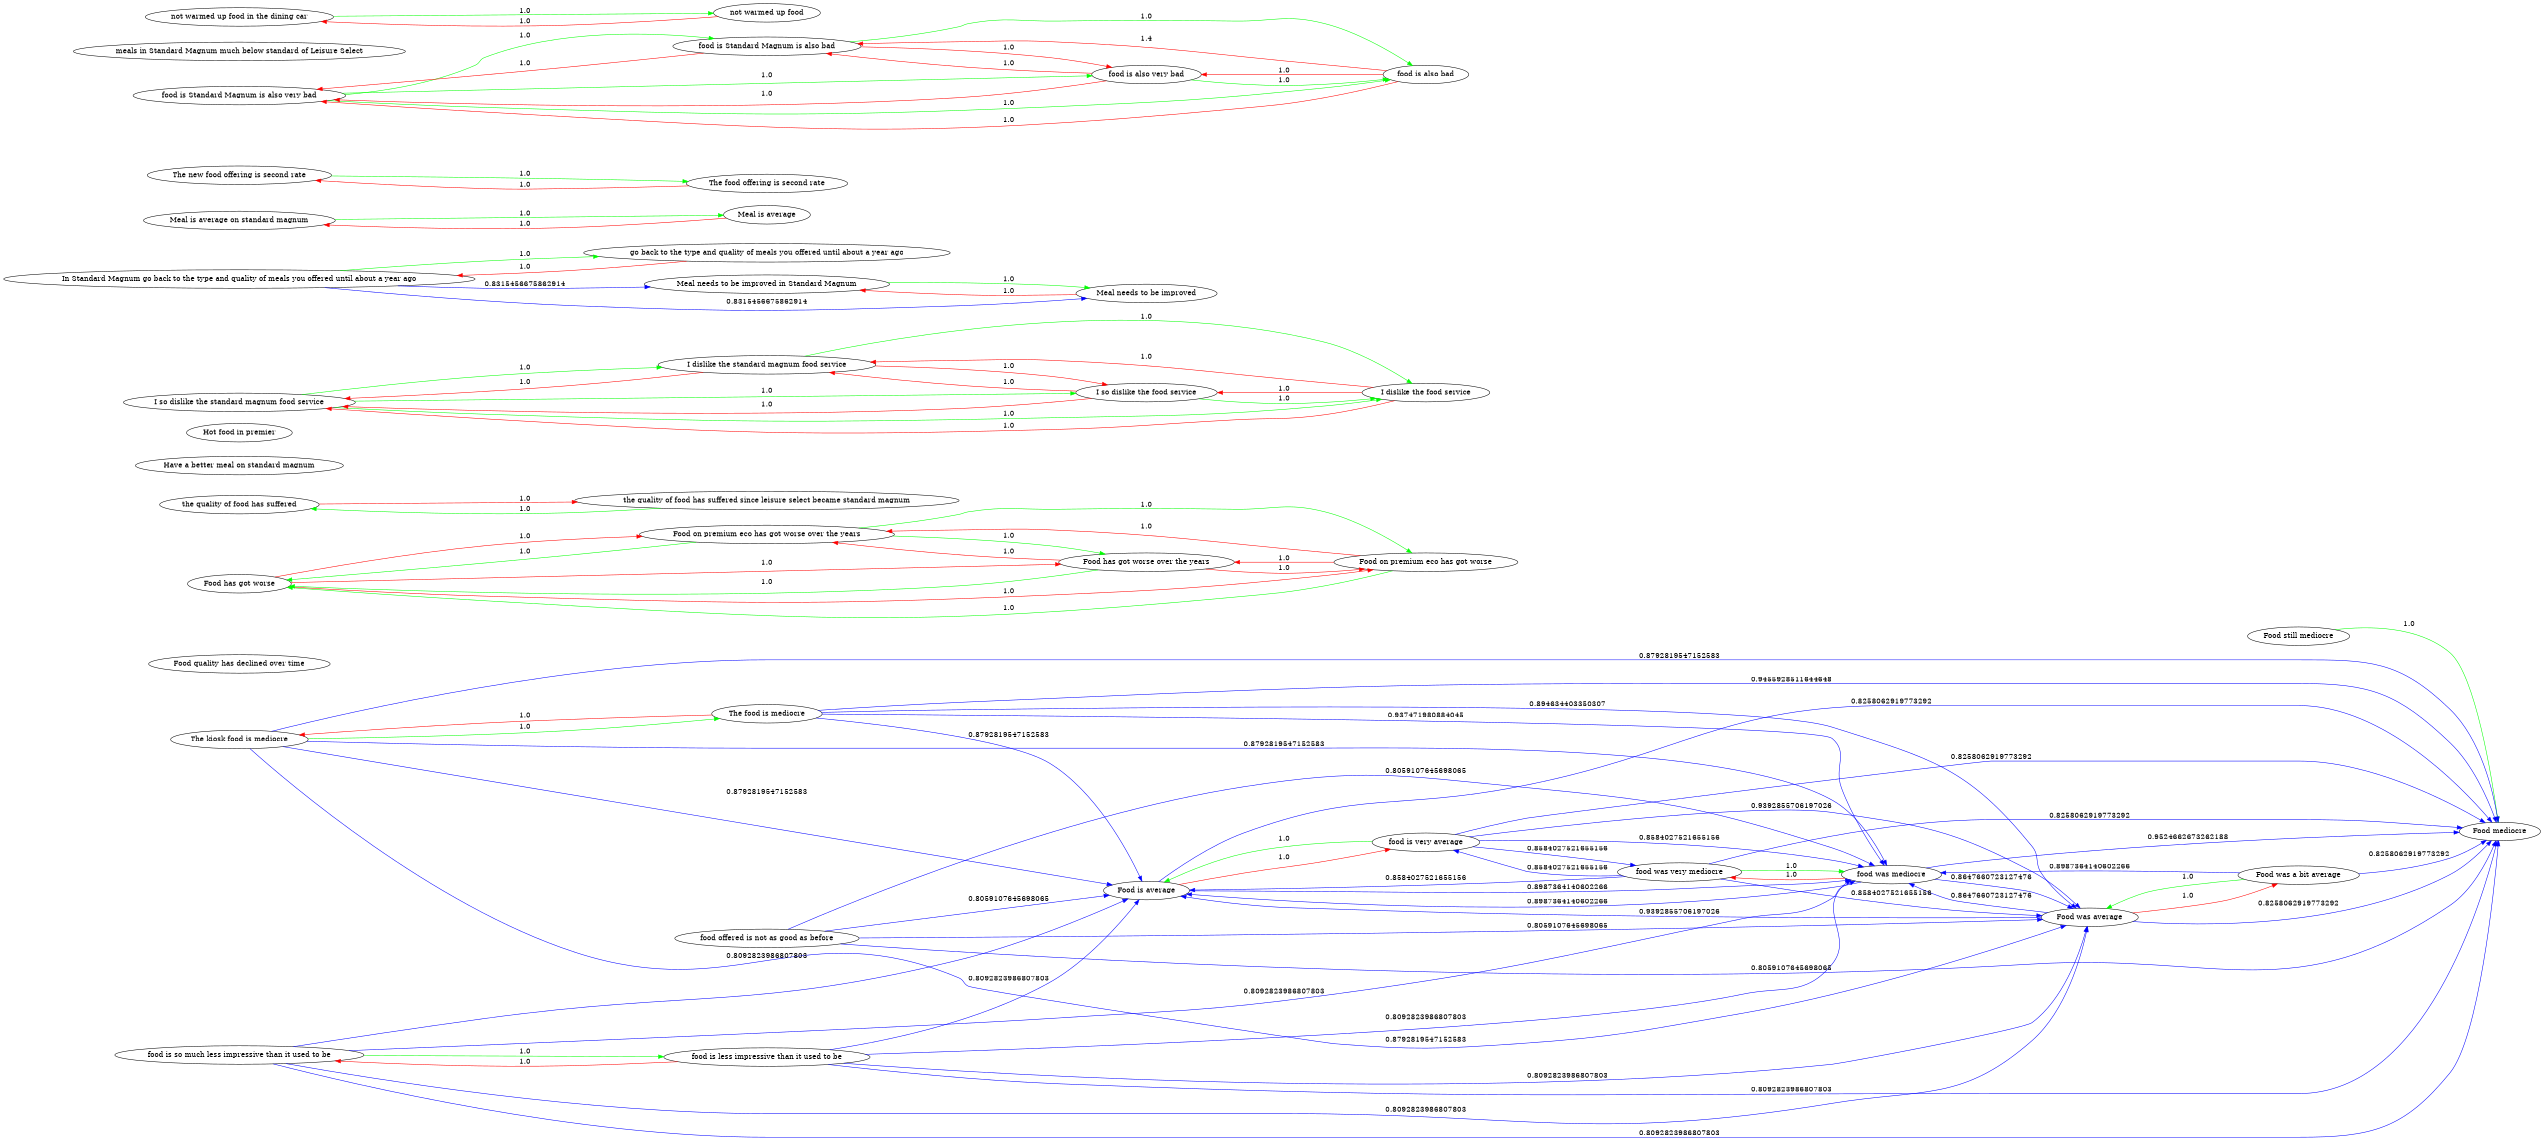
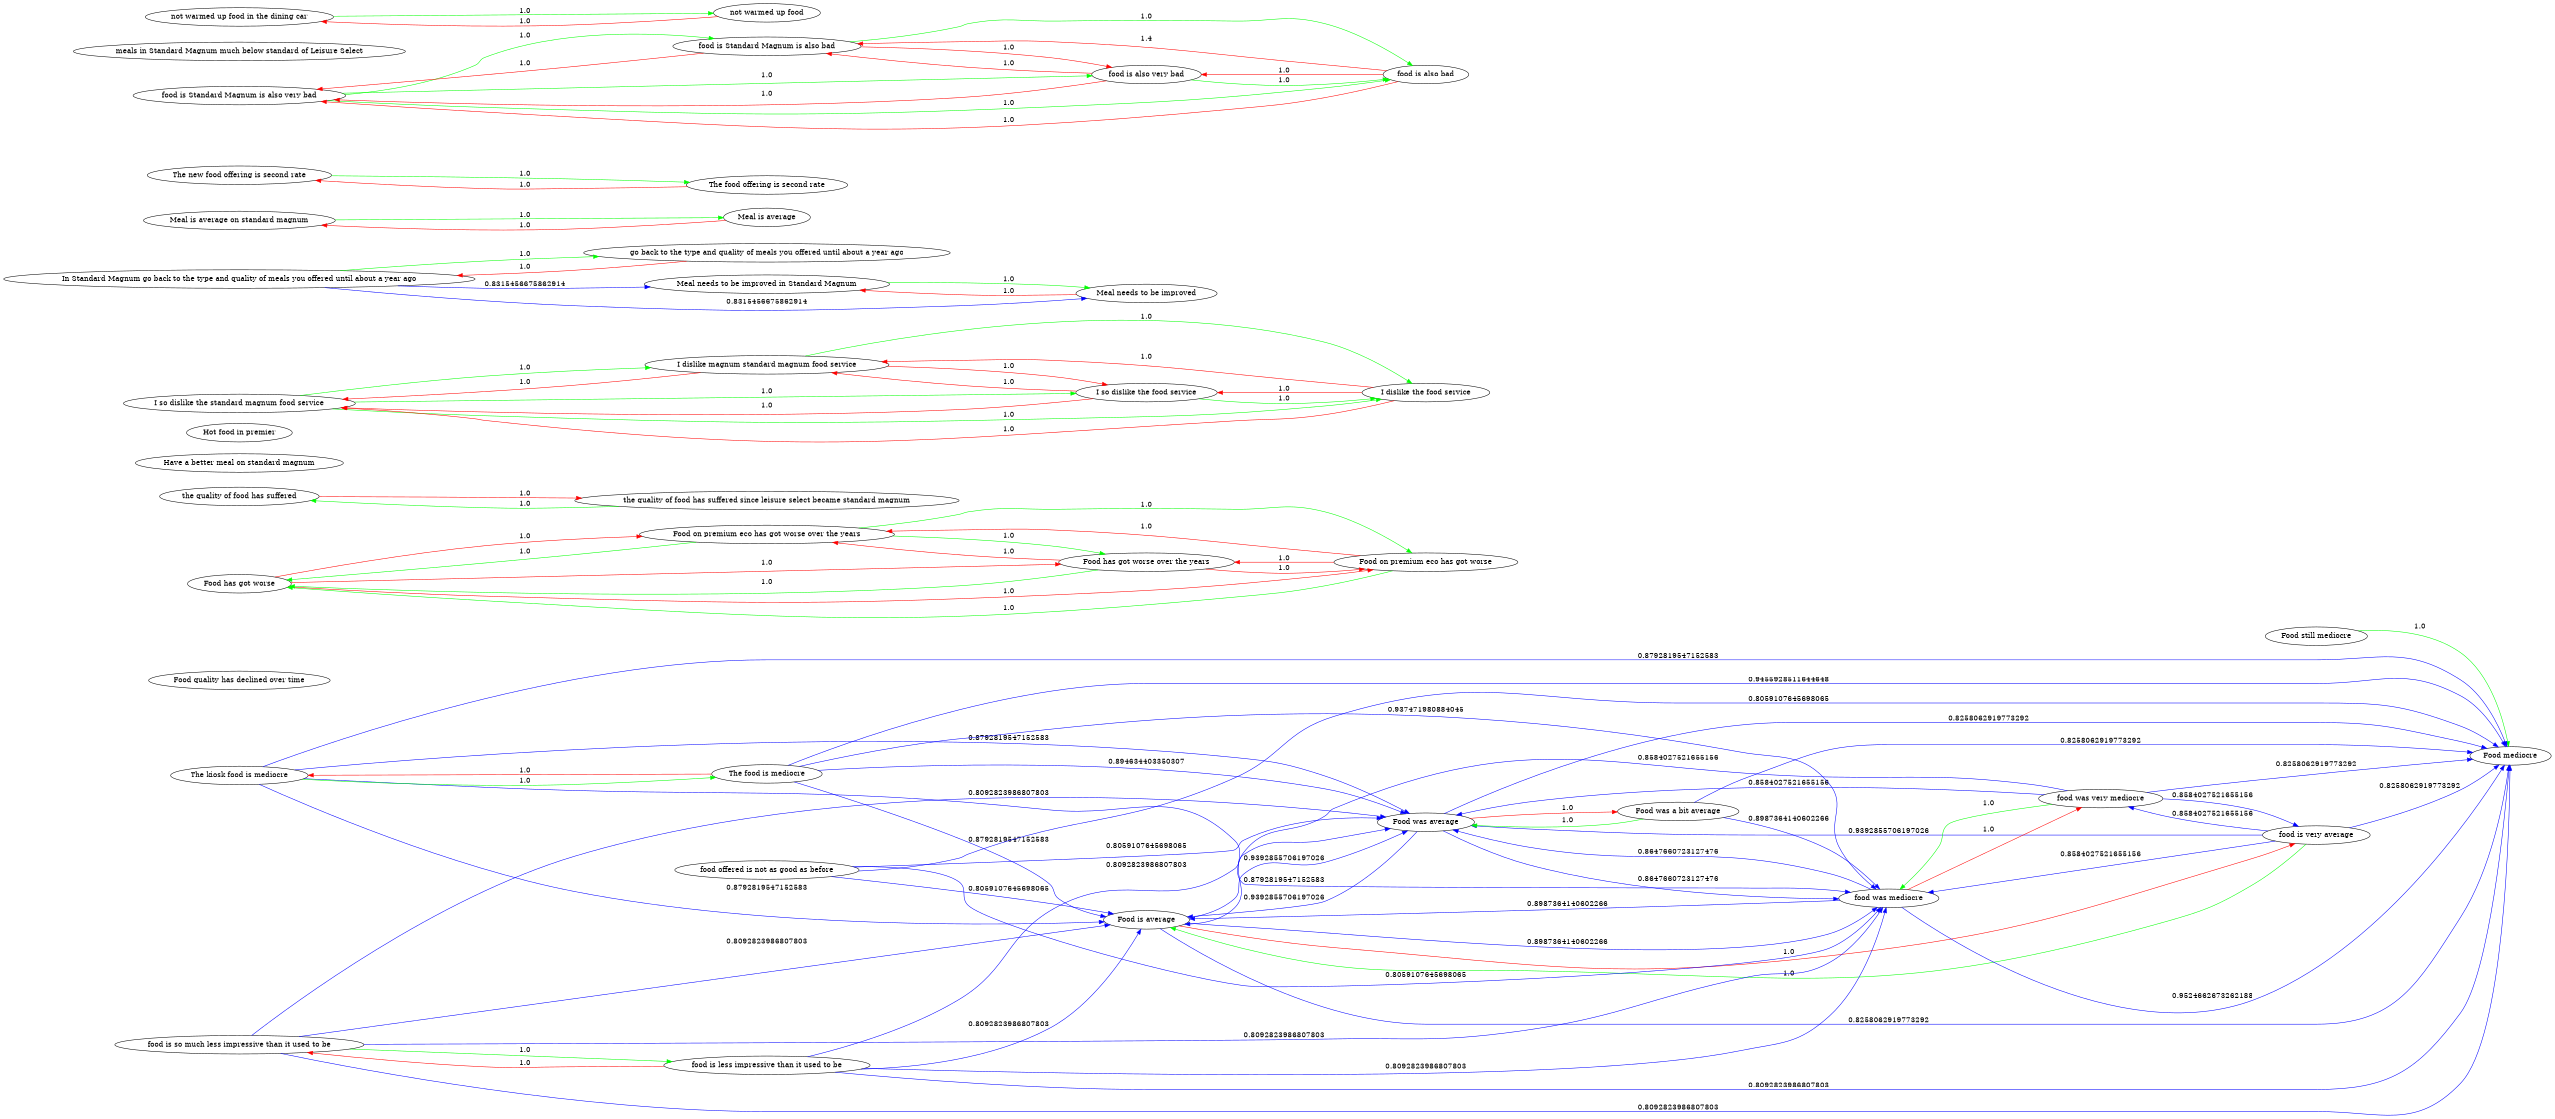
(767, 365) -> (767, 365)
none -> (1286, 864)
